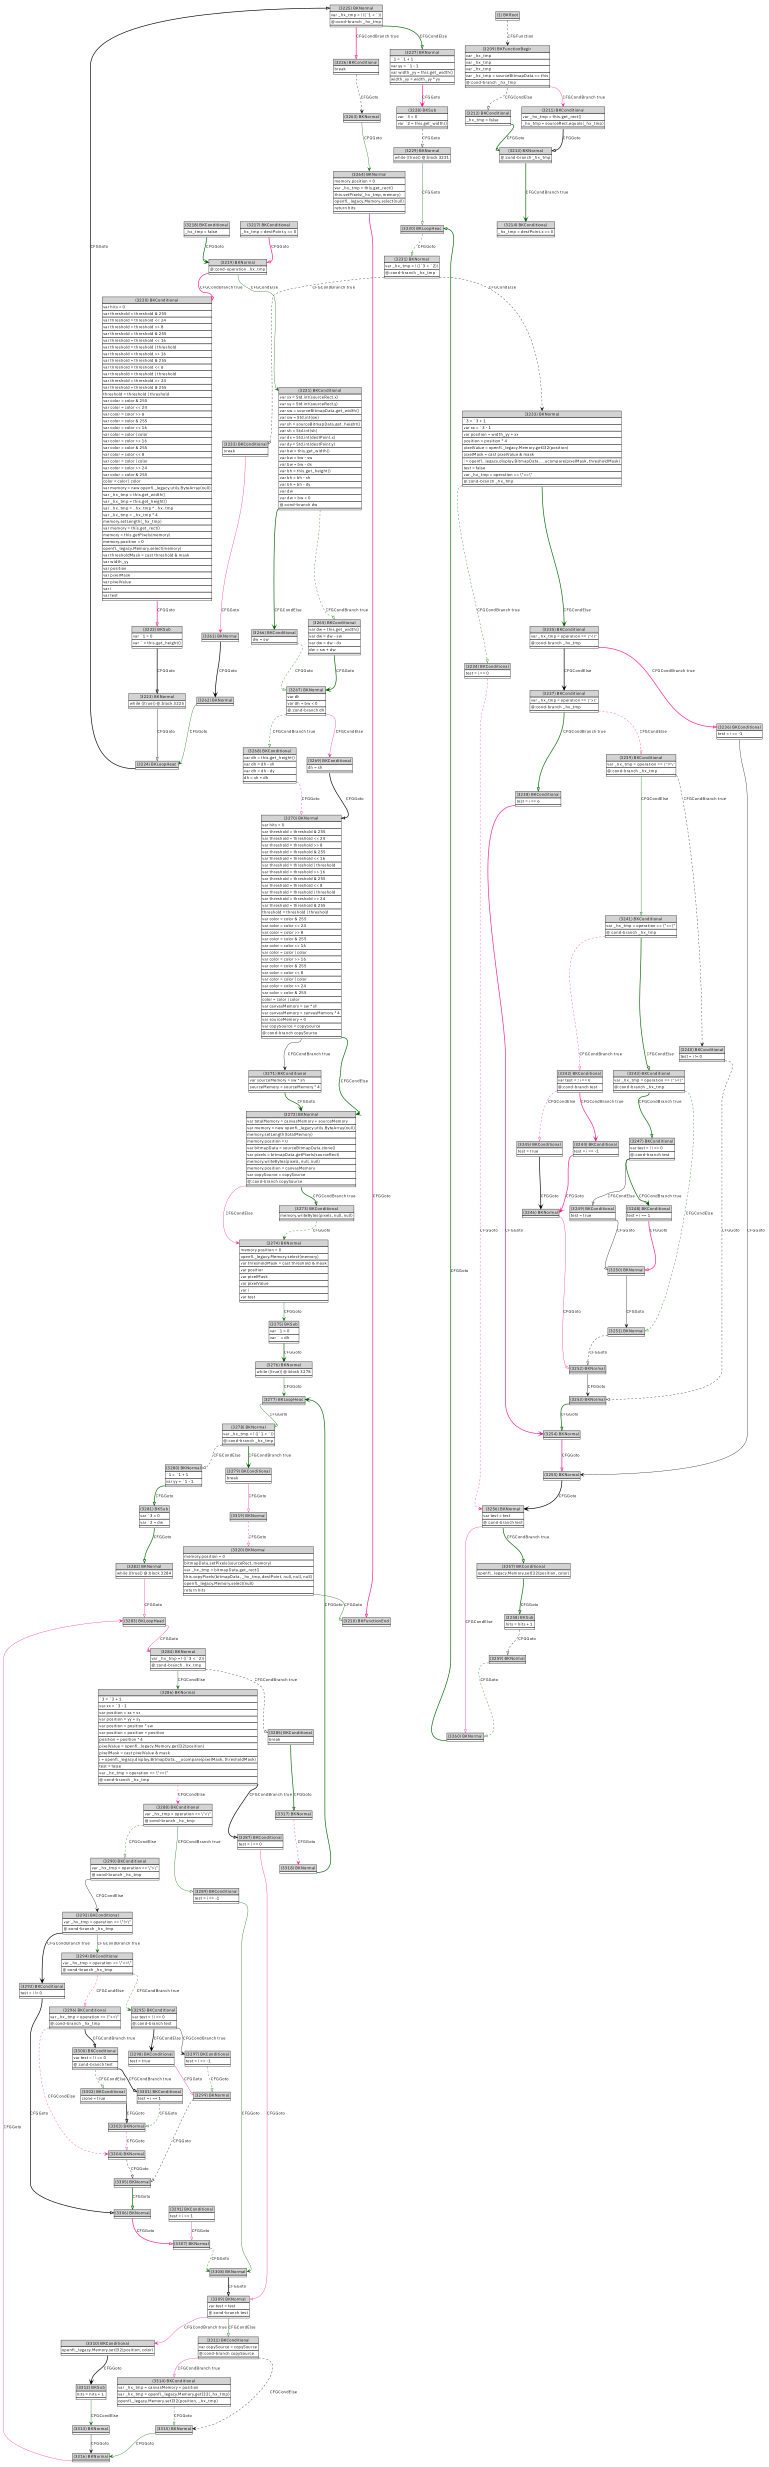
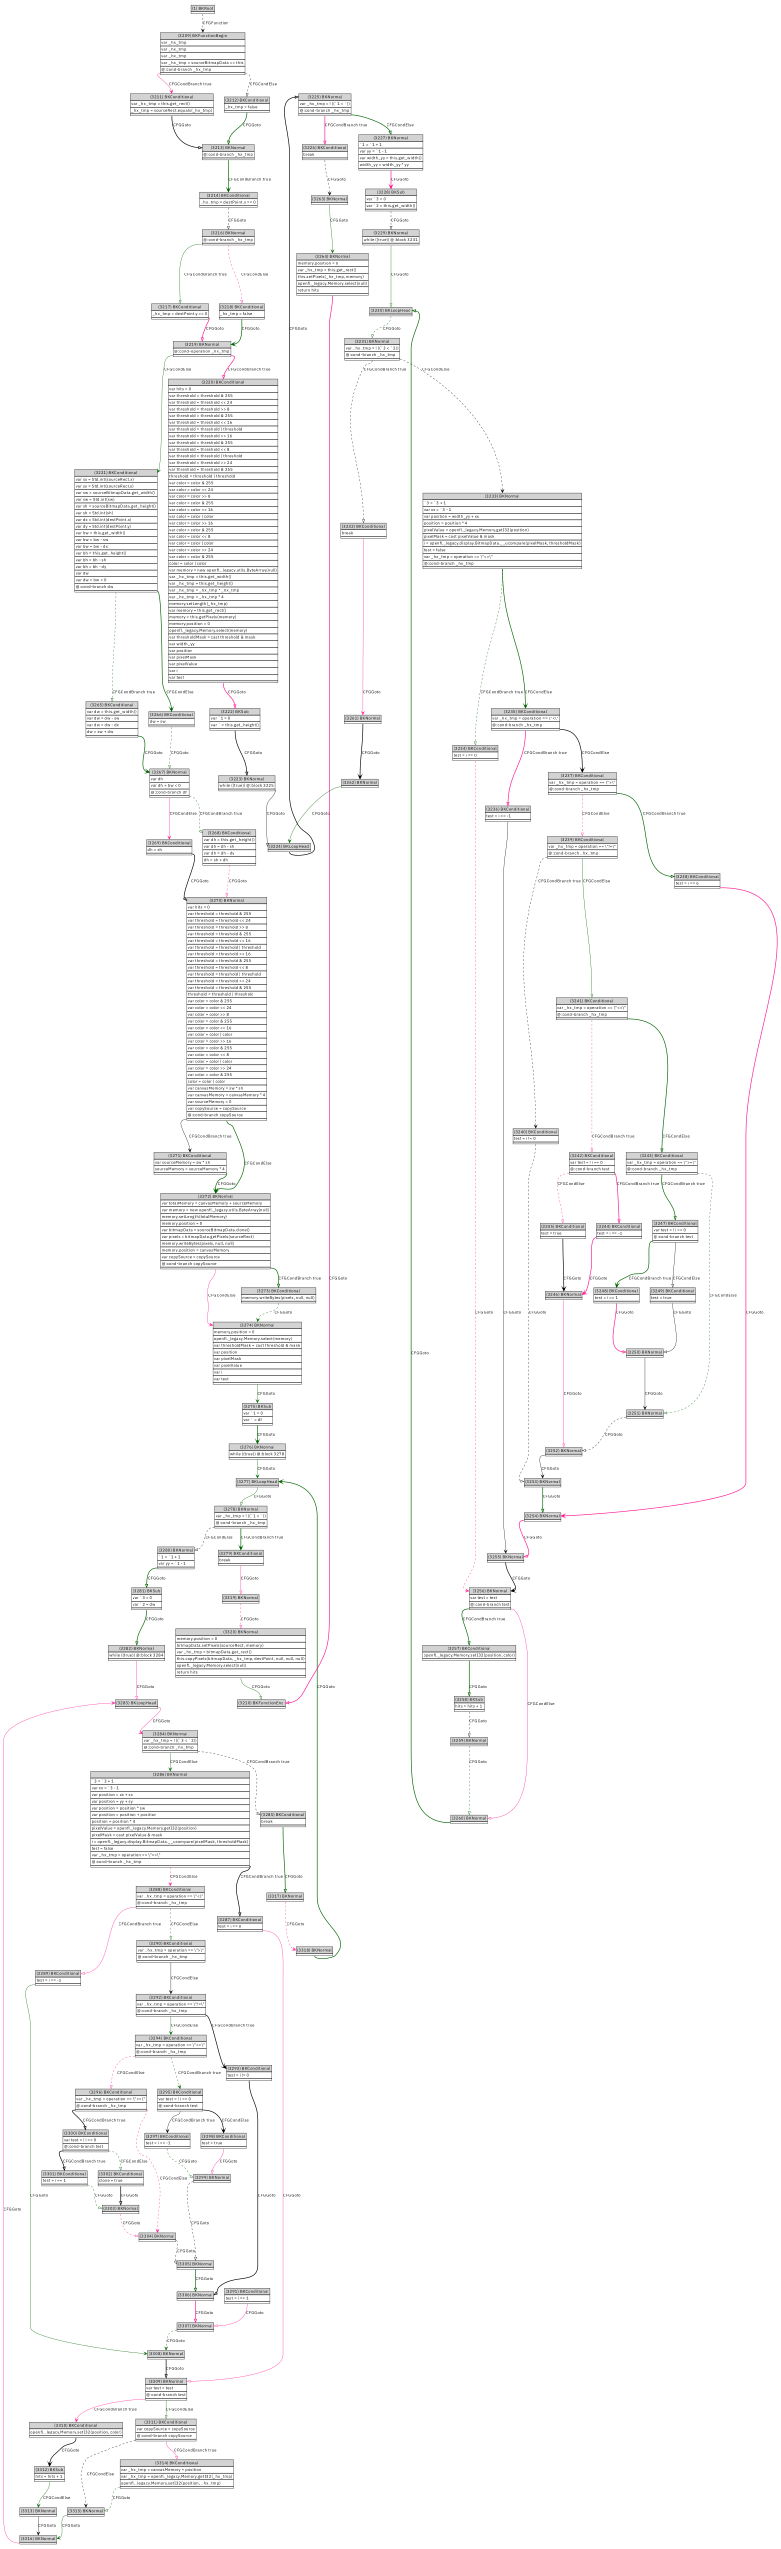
none -> (228, 237)
(587, 1115) -> (618, 1196)
(175, 1863) -> (109, 1939)
(119, 1943) -> (185, 2025)
